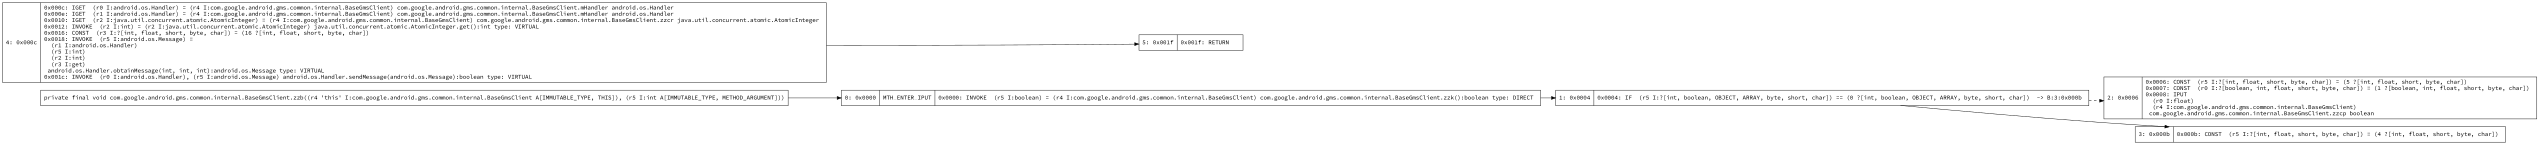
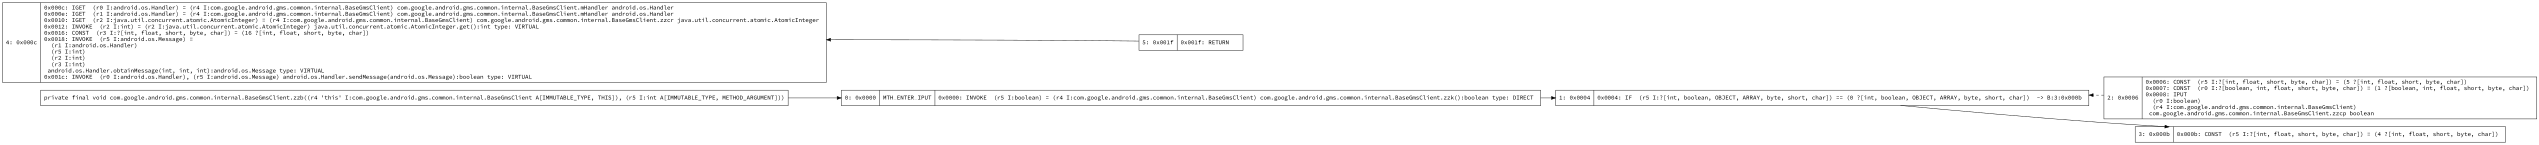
(980, 45) -> (985, 40)
(65, 64) -> (65, 64)
(2094, 101) -> (2099, 95)
(2170, 101) -> (2173, 101)
